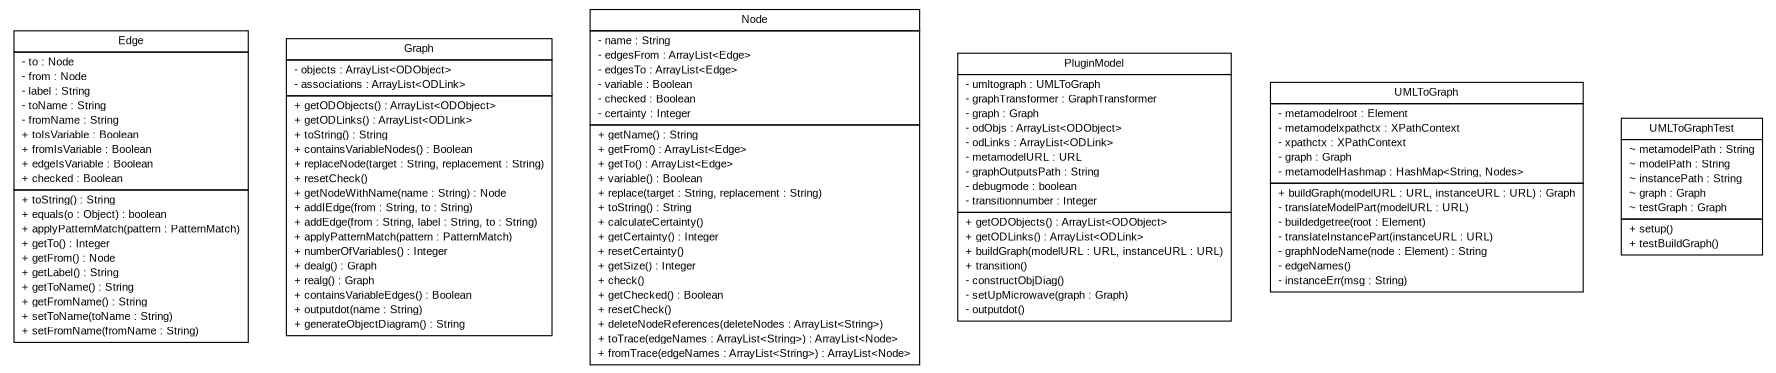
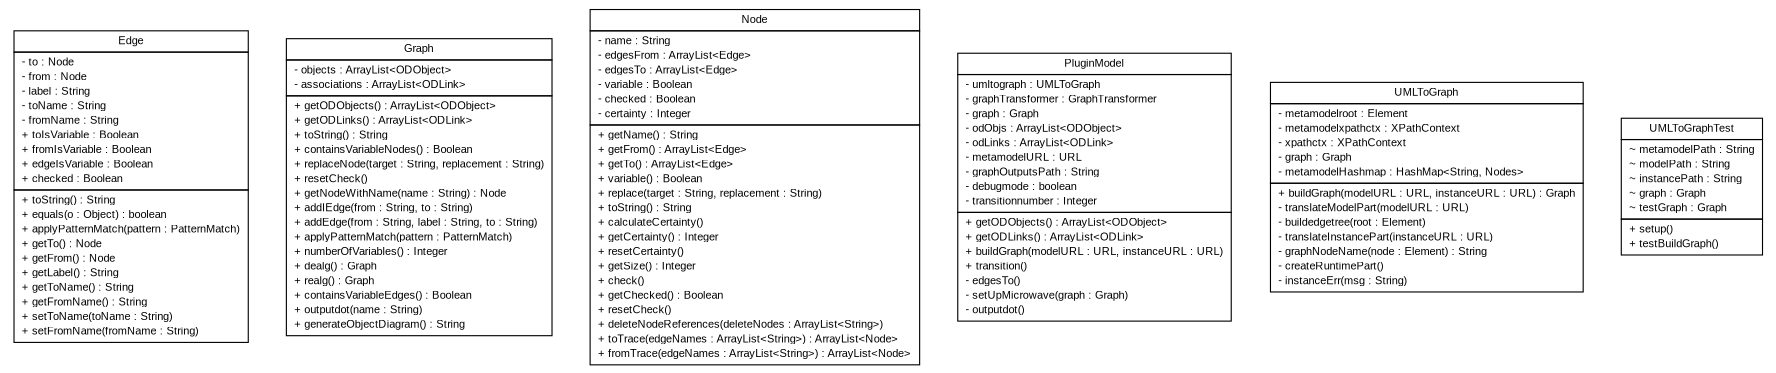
(66, 244) -> (62, 244)
(1315, 266) -> (1331, 266)
(1015, 281) -> (993, 281)
